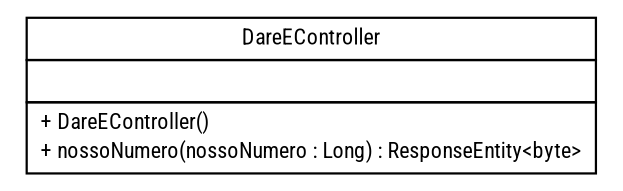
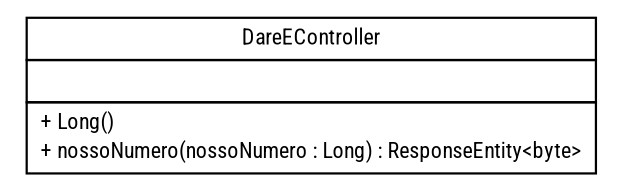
(126, 122) -> (78, 122)
